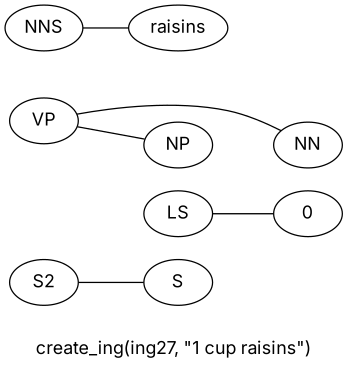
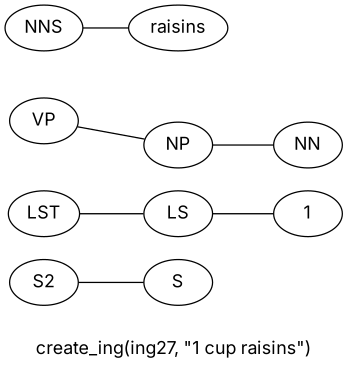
(181, 106) -> (243, 145)
none -> (44, 214)
(308, 214) -> (308, 214)
